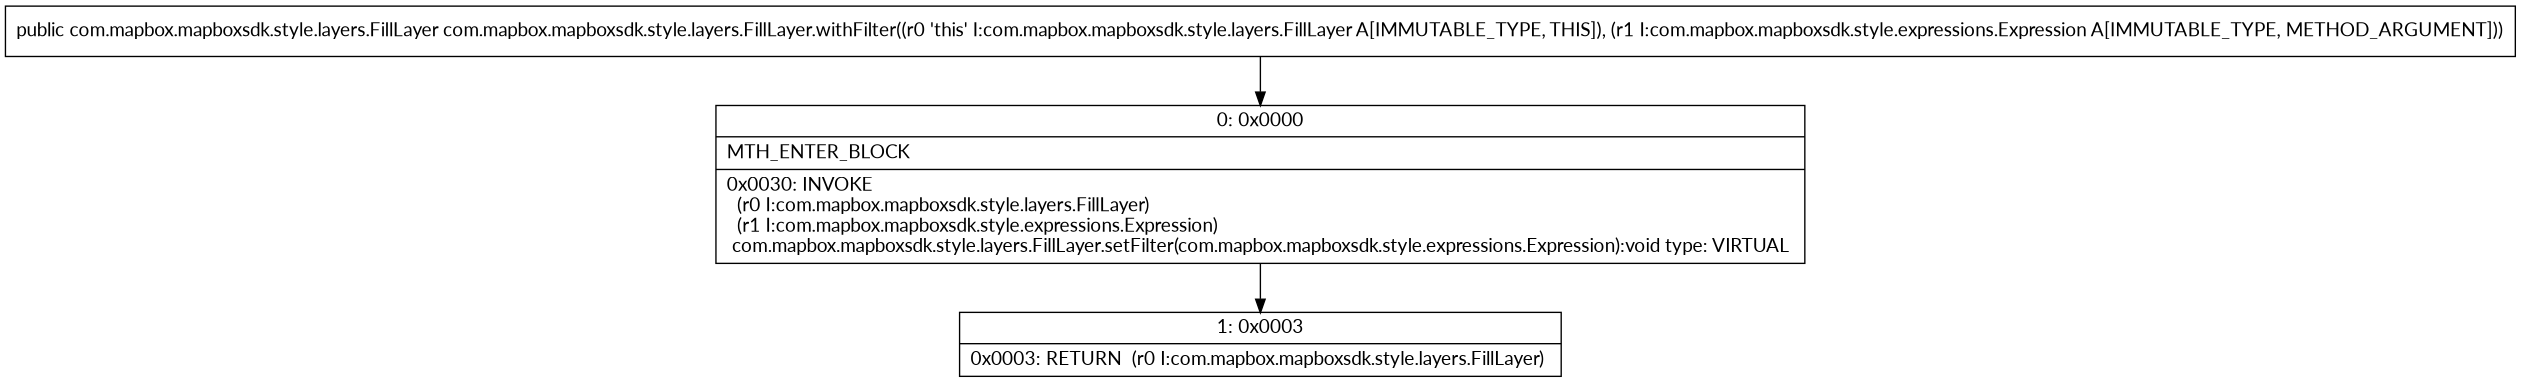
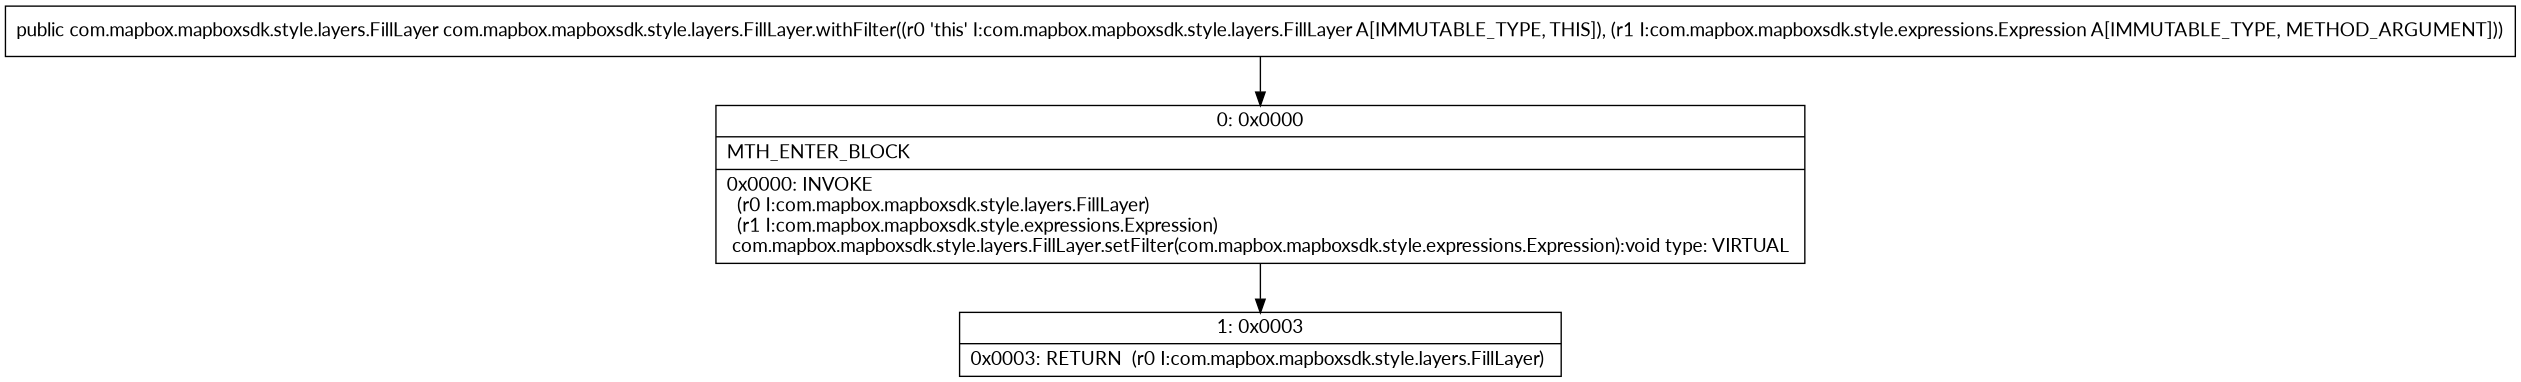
(805, 185) -> (805, 185)
